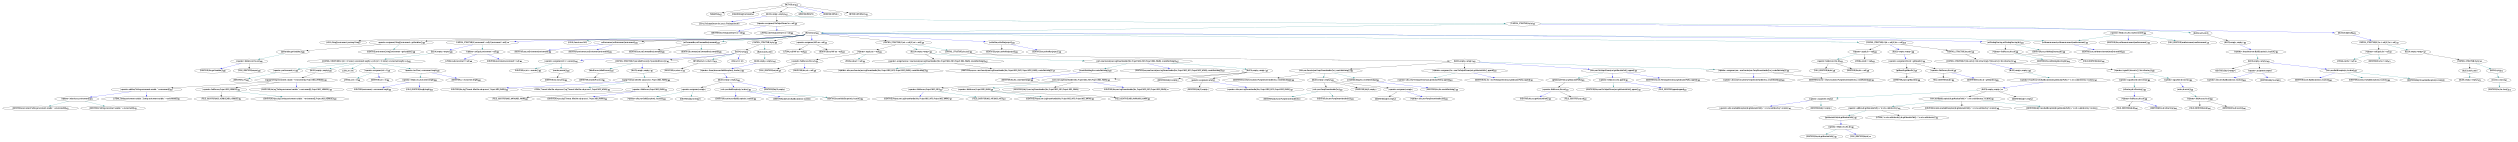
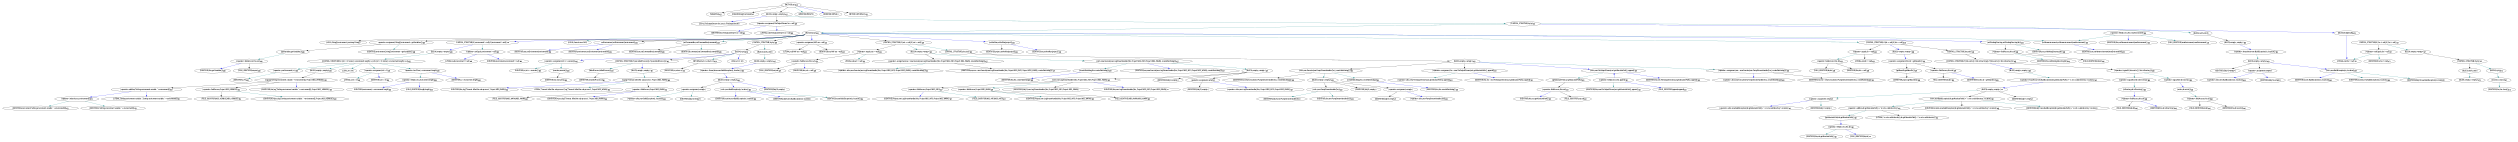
(2362, 38) -> (2347, 47)
(1613, 75) -> (1614, 76)
